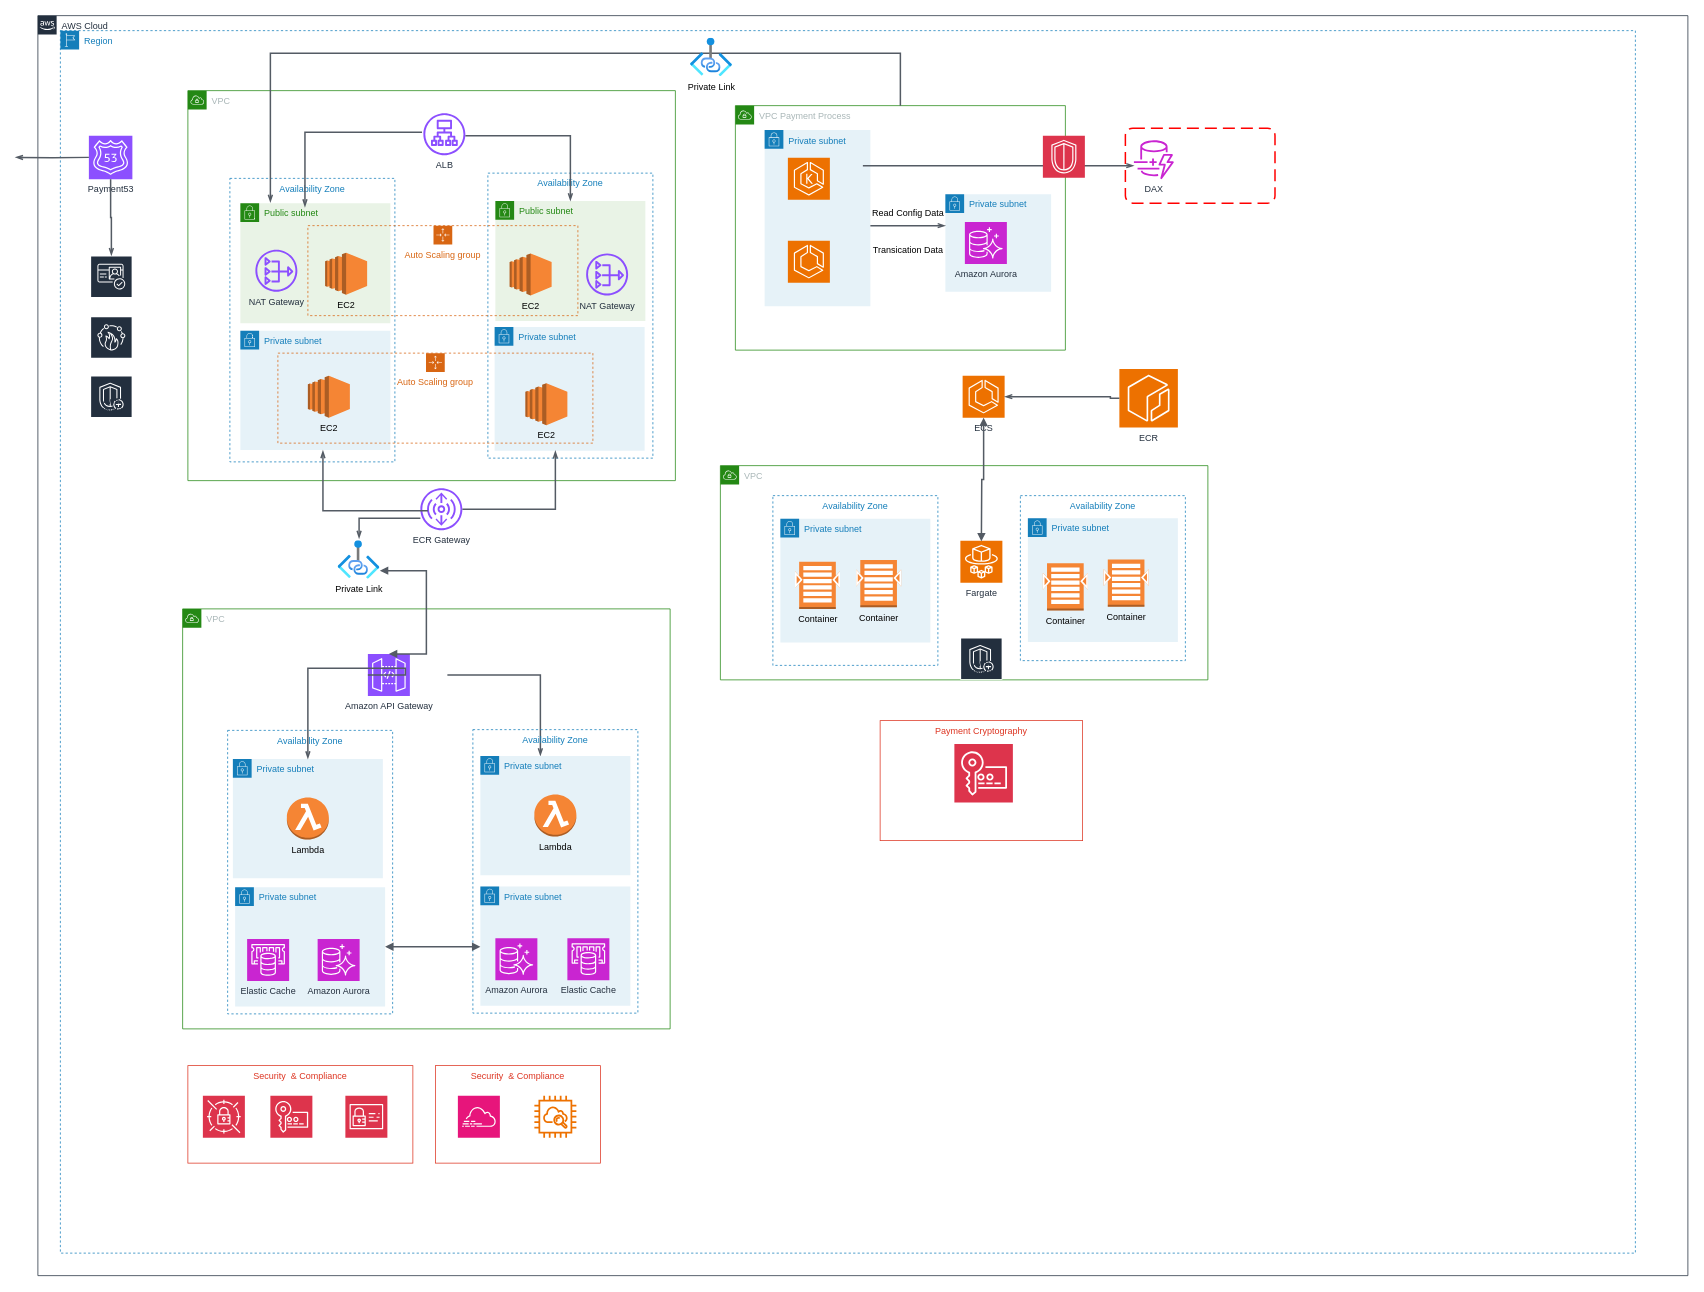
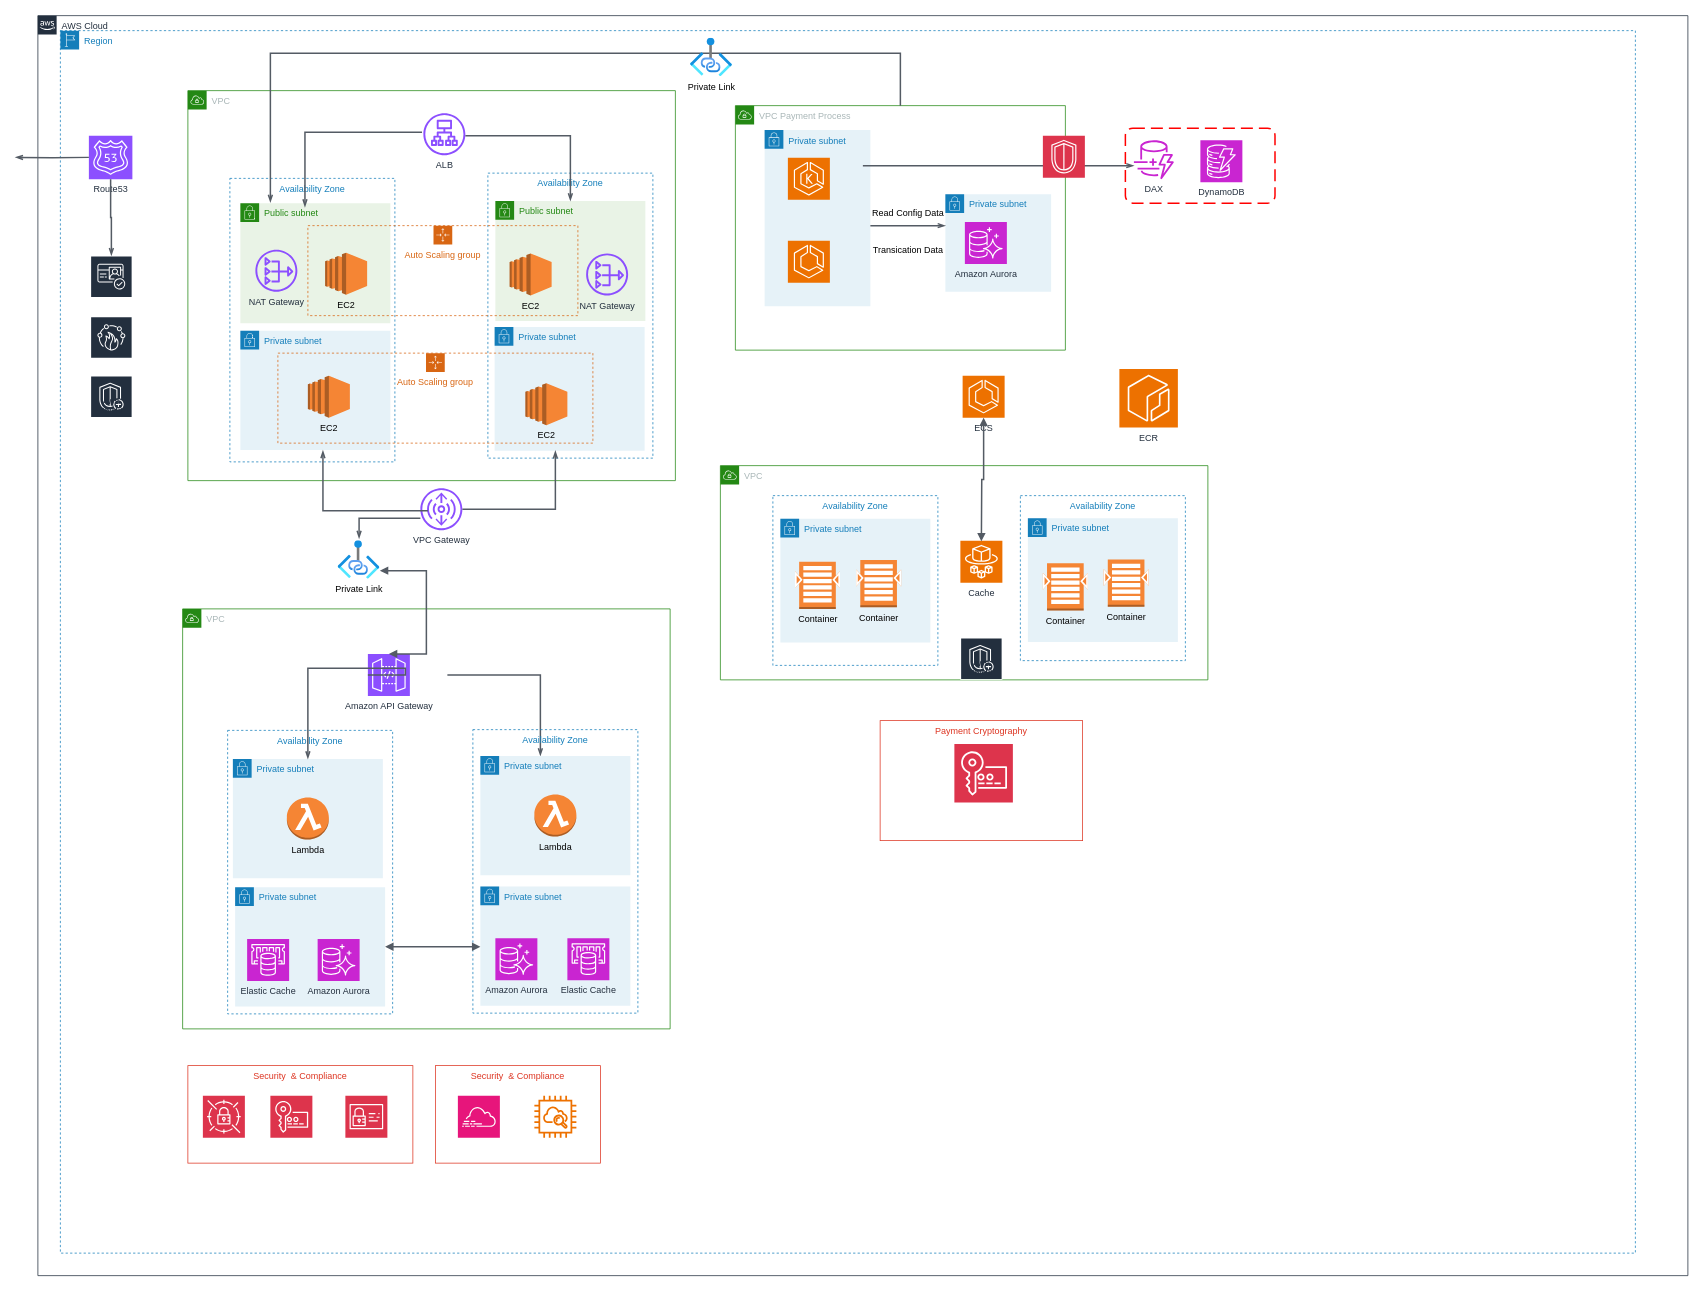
none -> (1221, 161)
(111, 190) -> (111, 190)
(1064, 396) -> none
(442, 541) -> (442, 541)
(982, 593) -> (982, 593)
